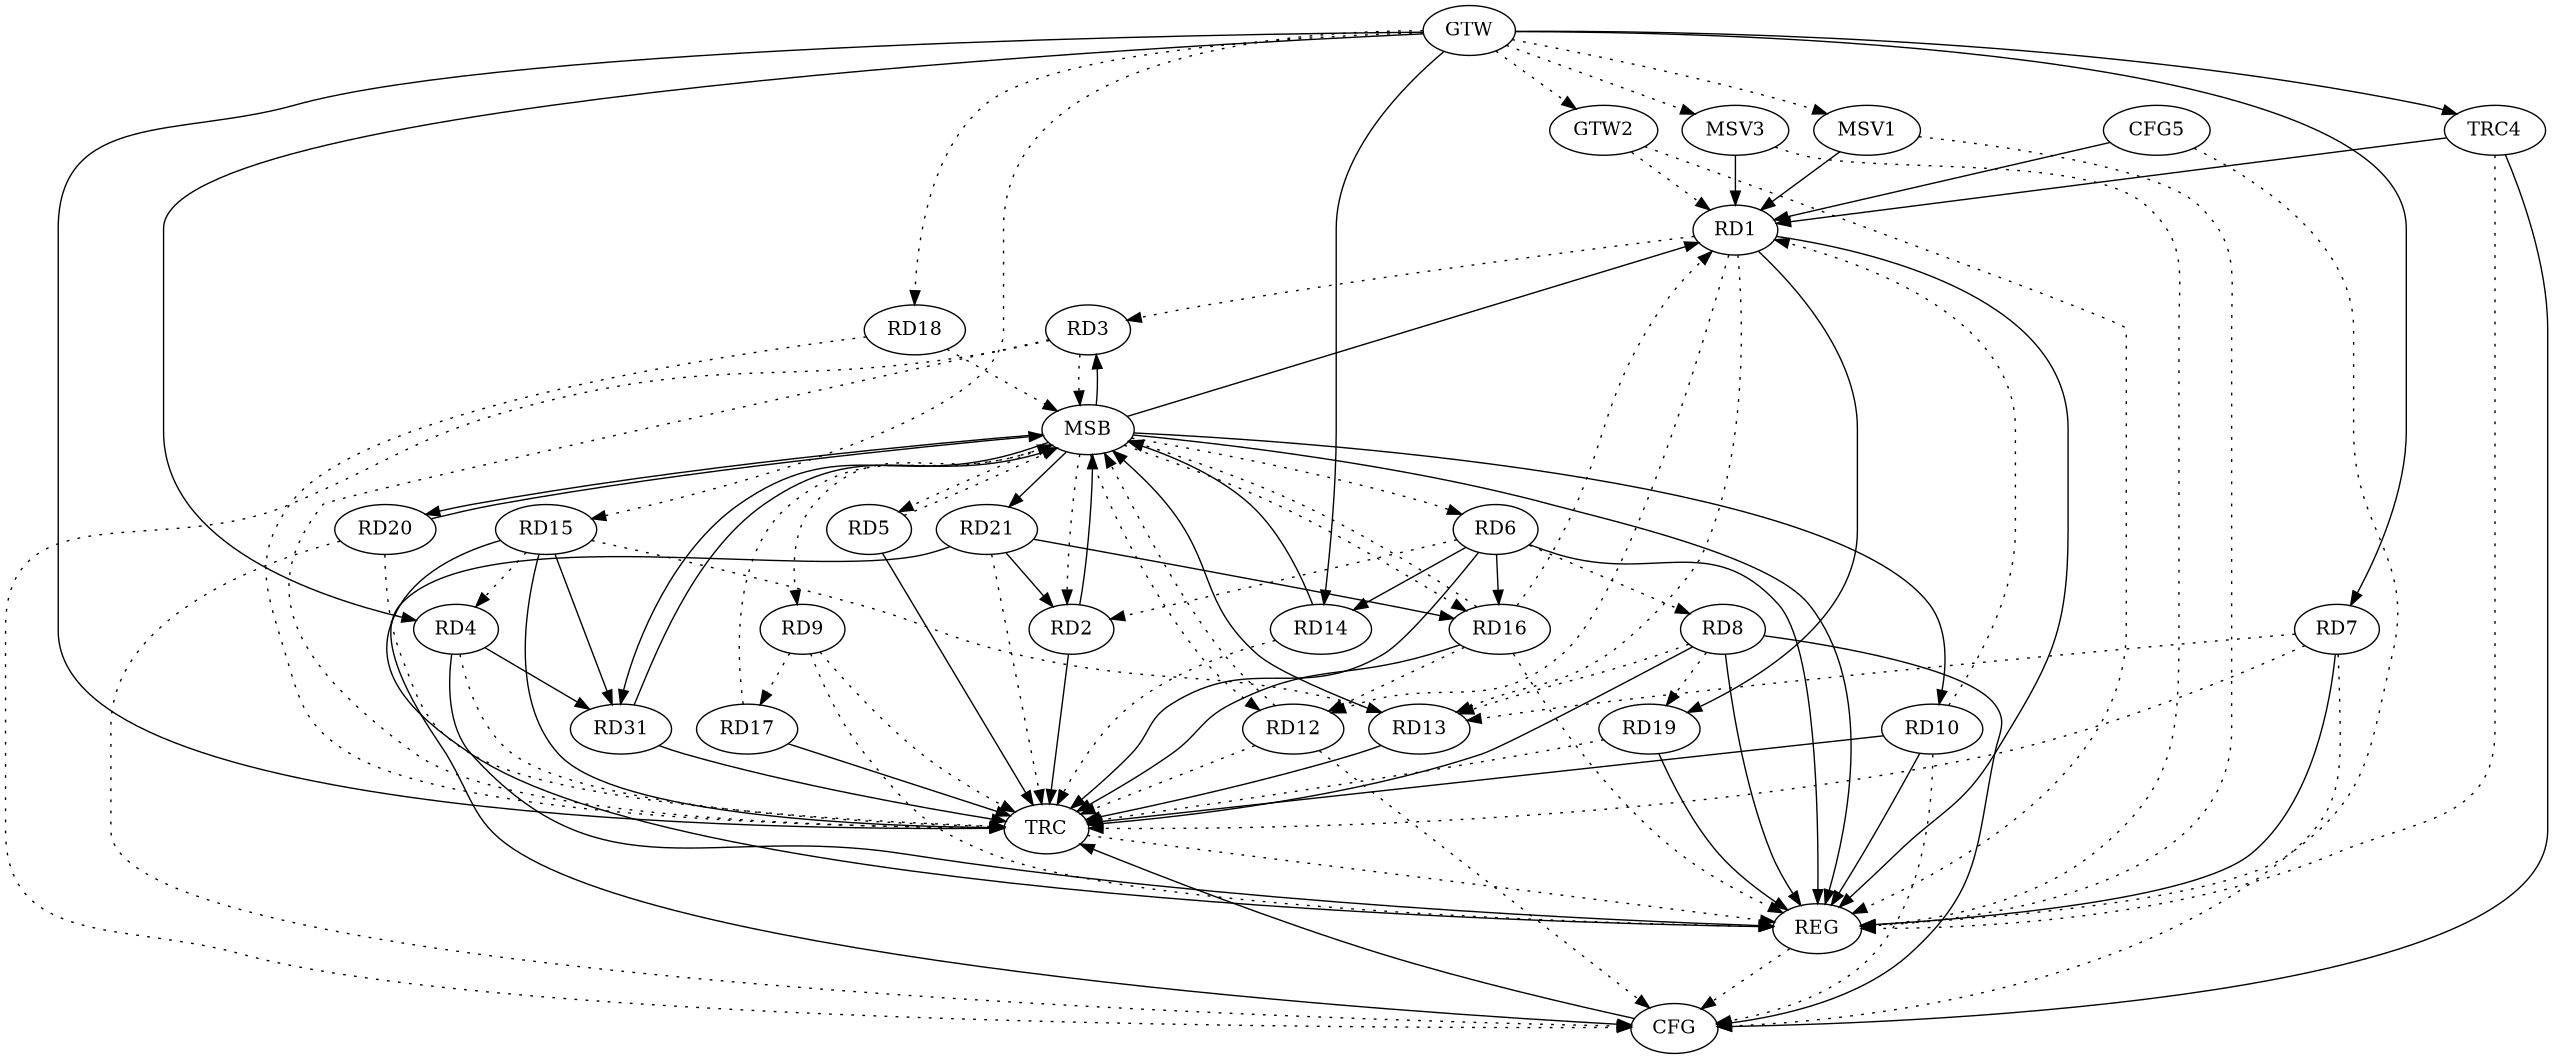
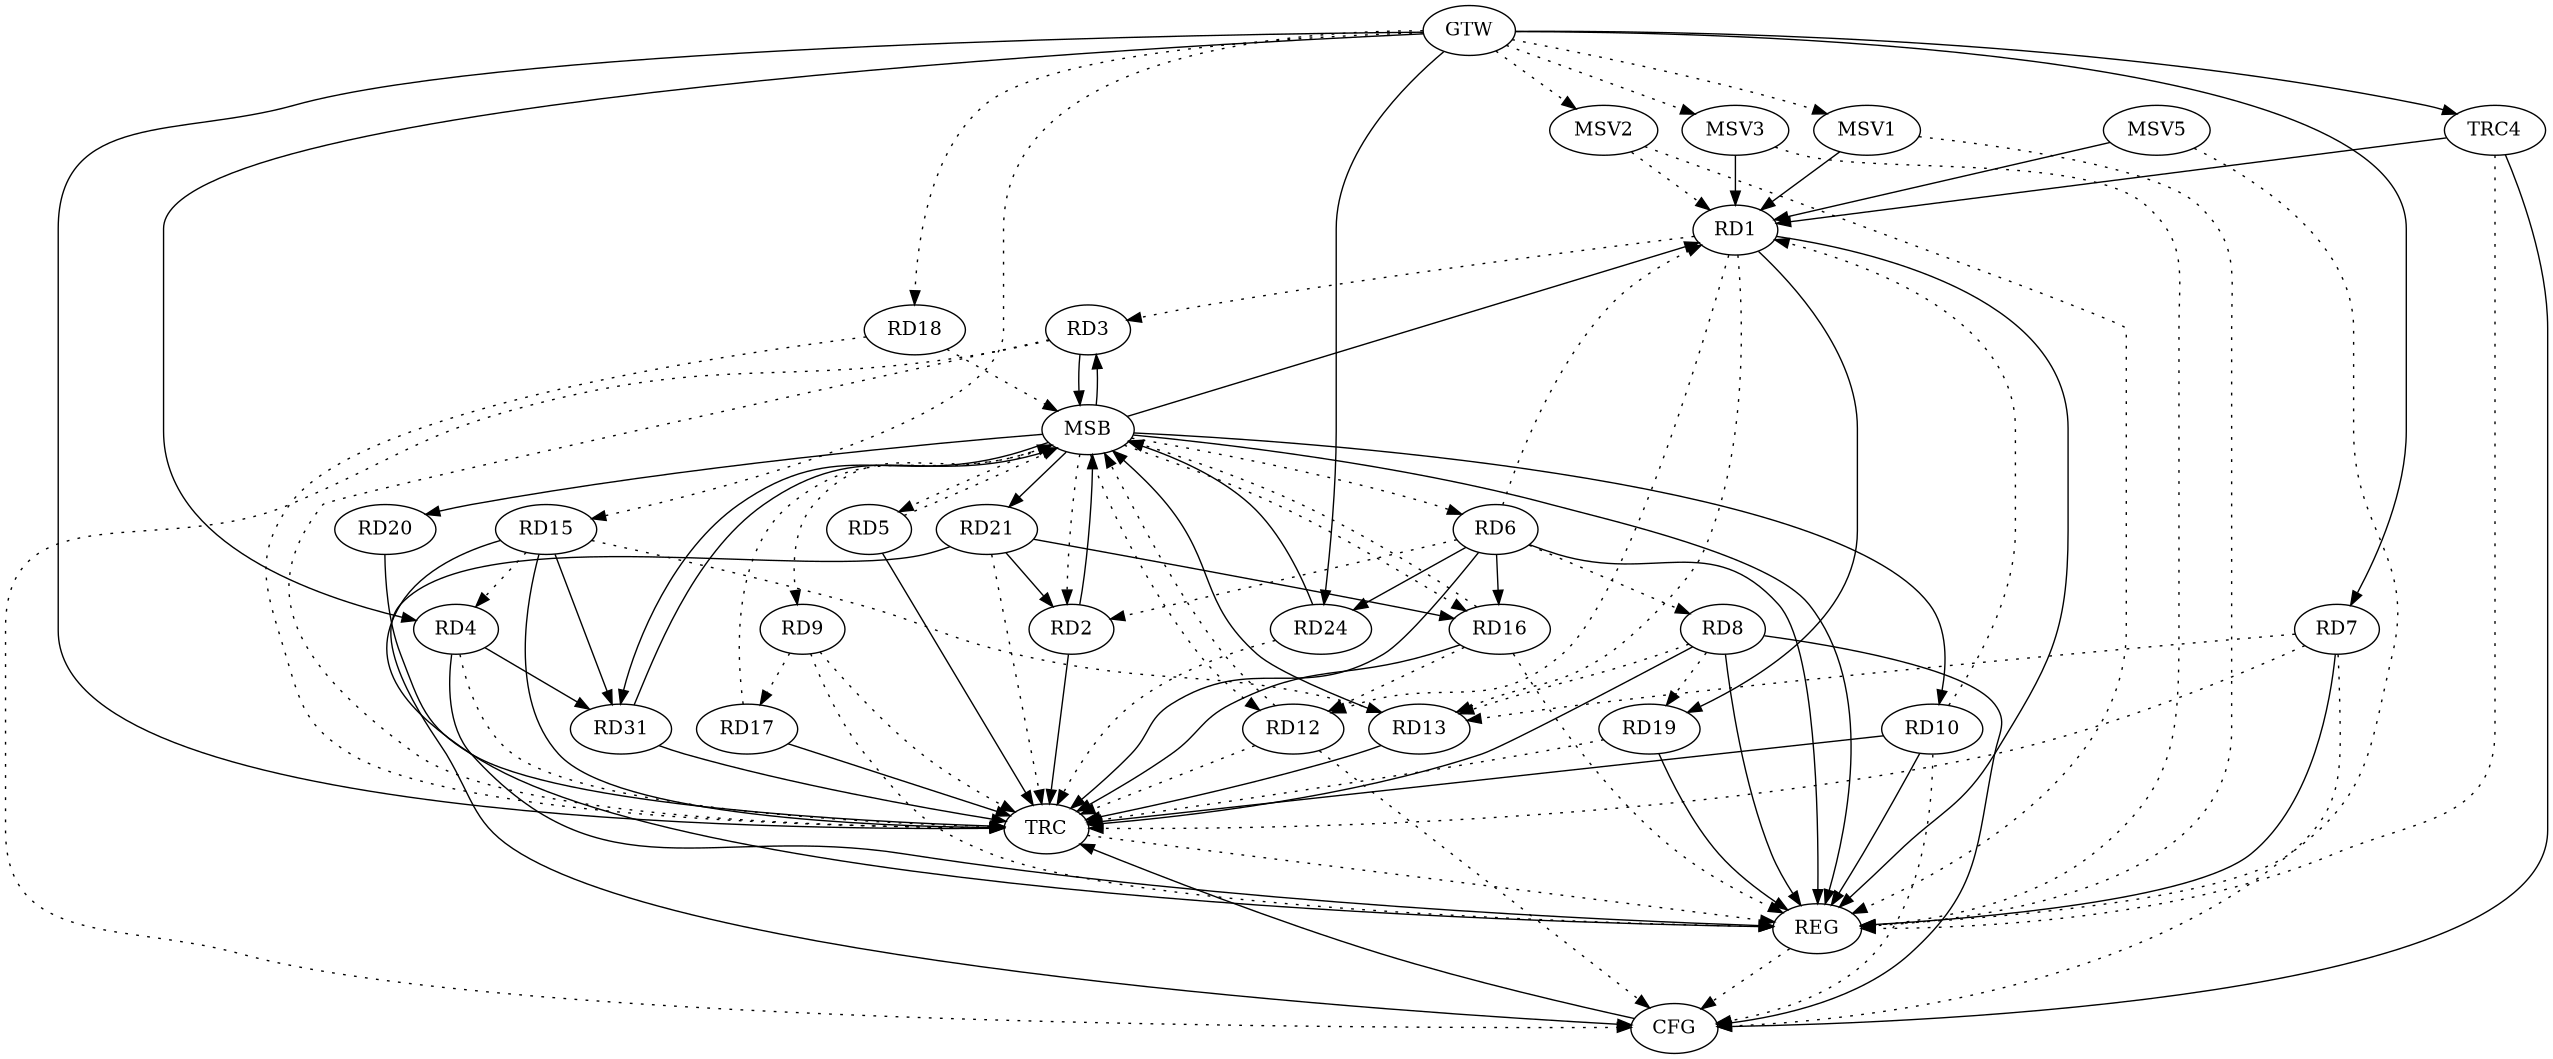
(1604, 130) -> (1604, 130)
(2157, 130) -> (2157, 130)
(1079, 373) -> (1079, 373)
(1603, 429) -> (1570, 358)
(729, 470) -> none
(1321, 629) -> (1321, 629)
(615, 794) -> (615, 794)
(640, 972) -> none
